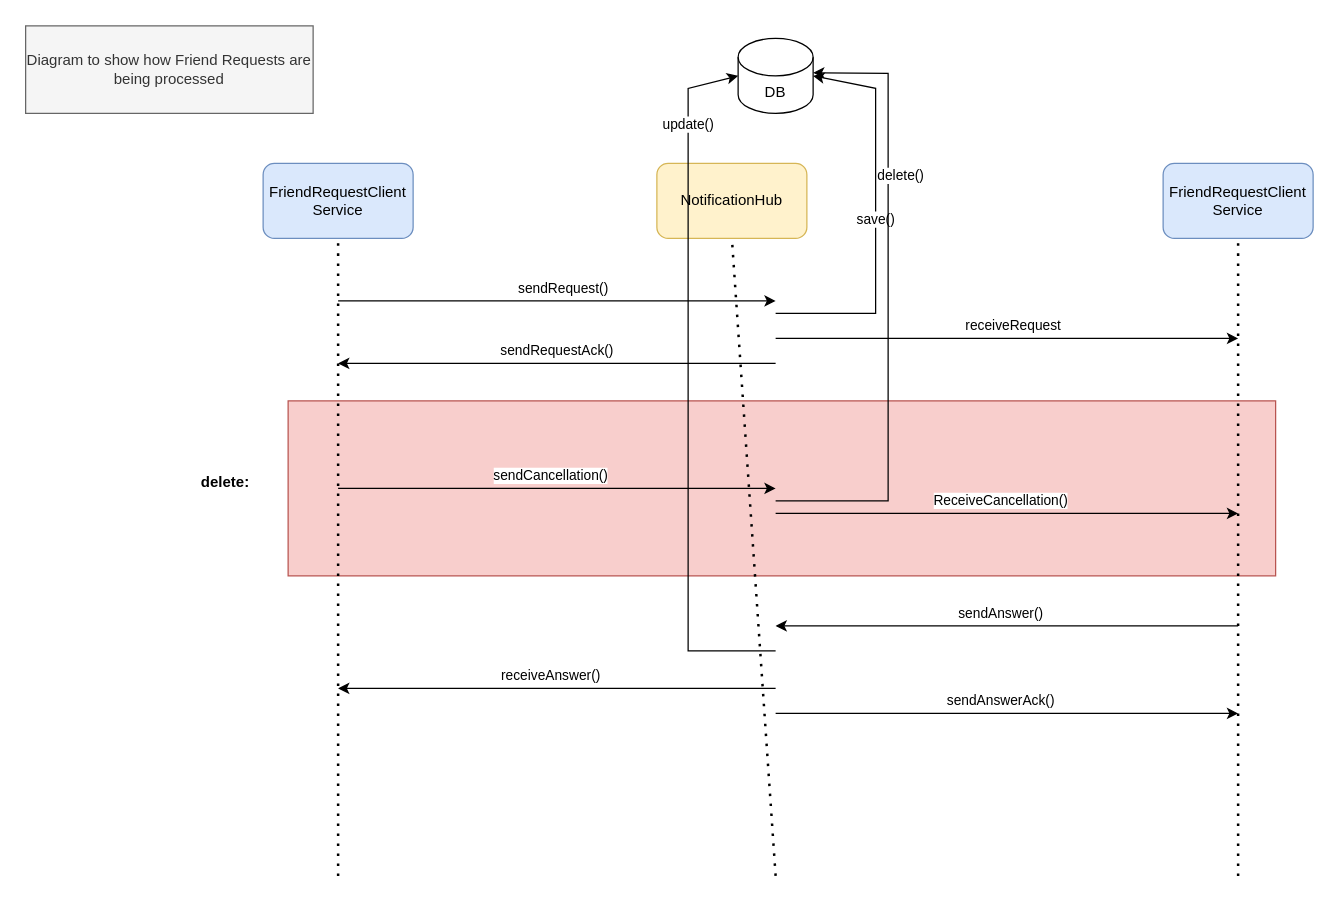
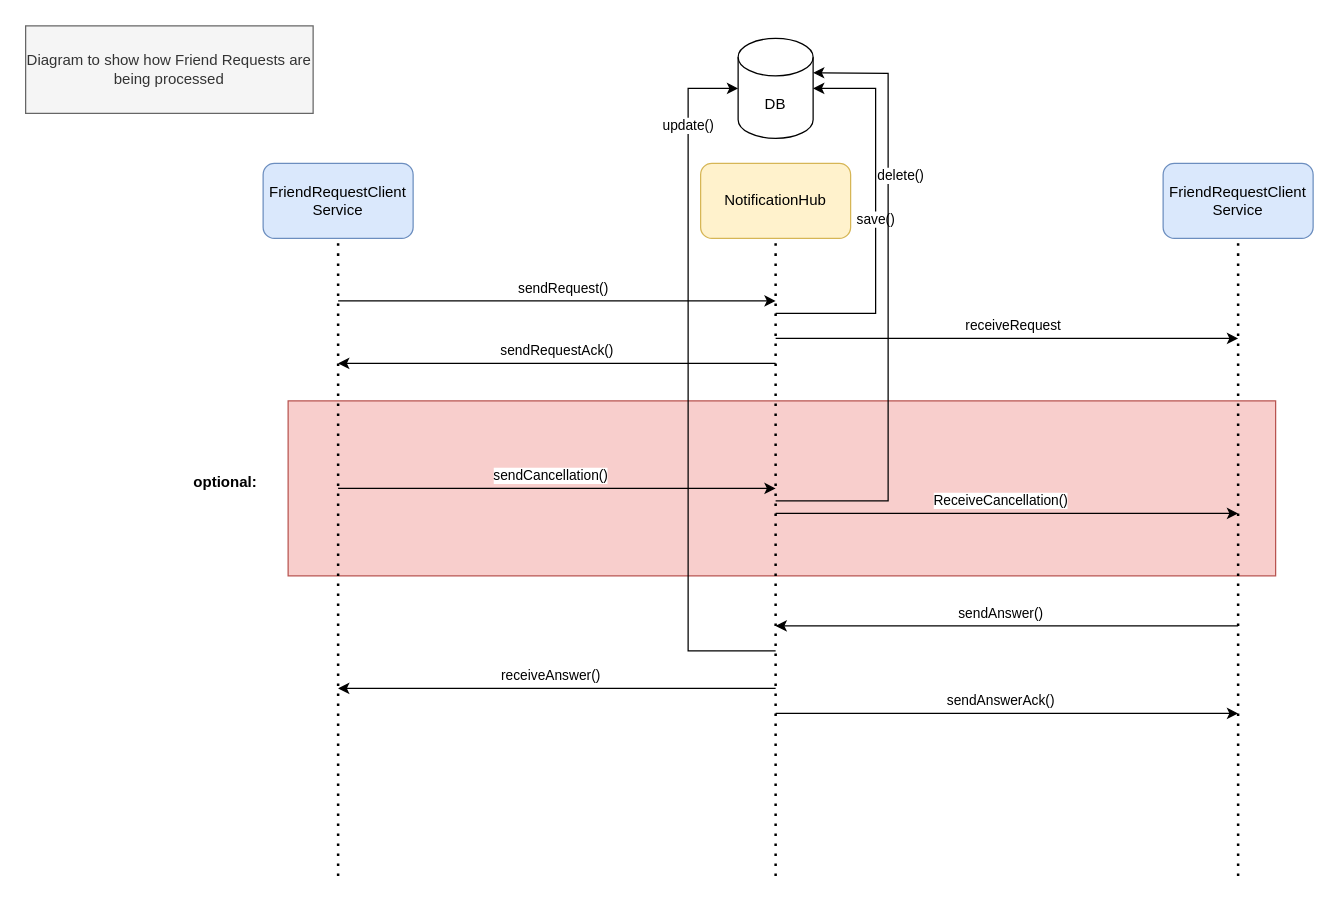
(776, 76) -> (776, 88)
(732, 201) -> (776, 201)
(226, 482) -> (226, 482)
